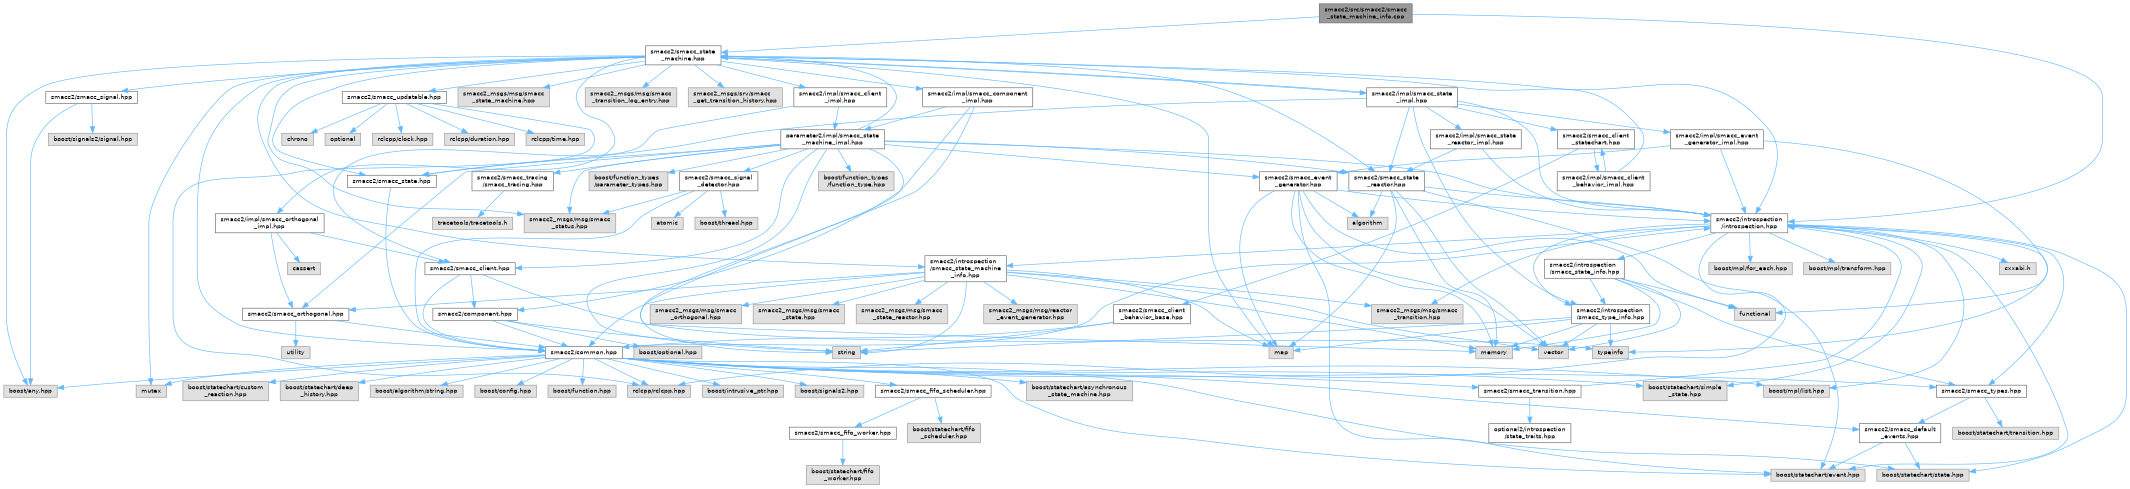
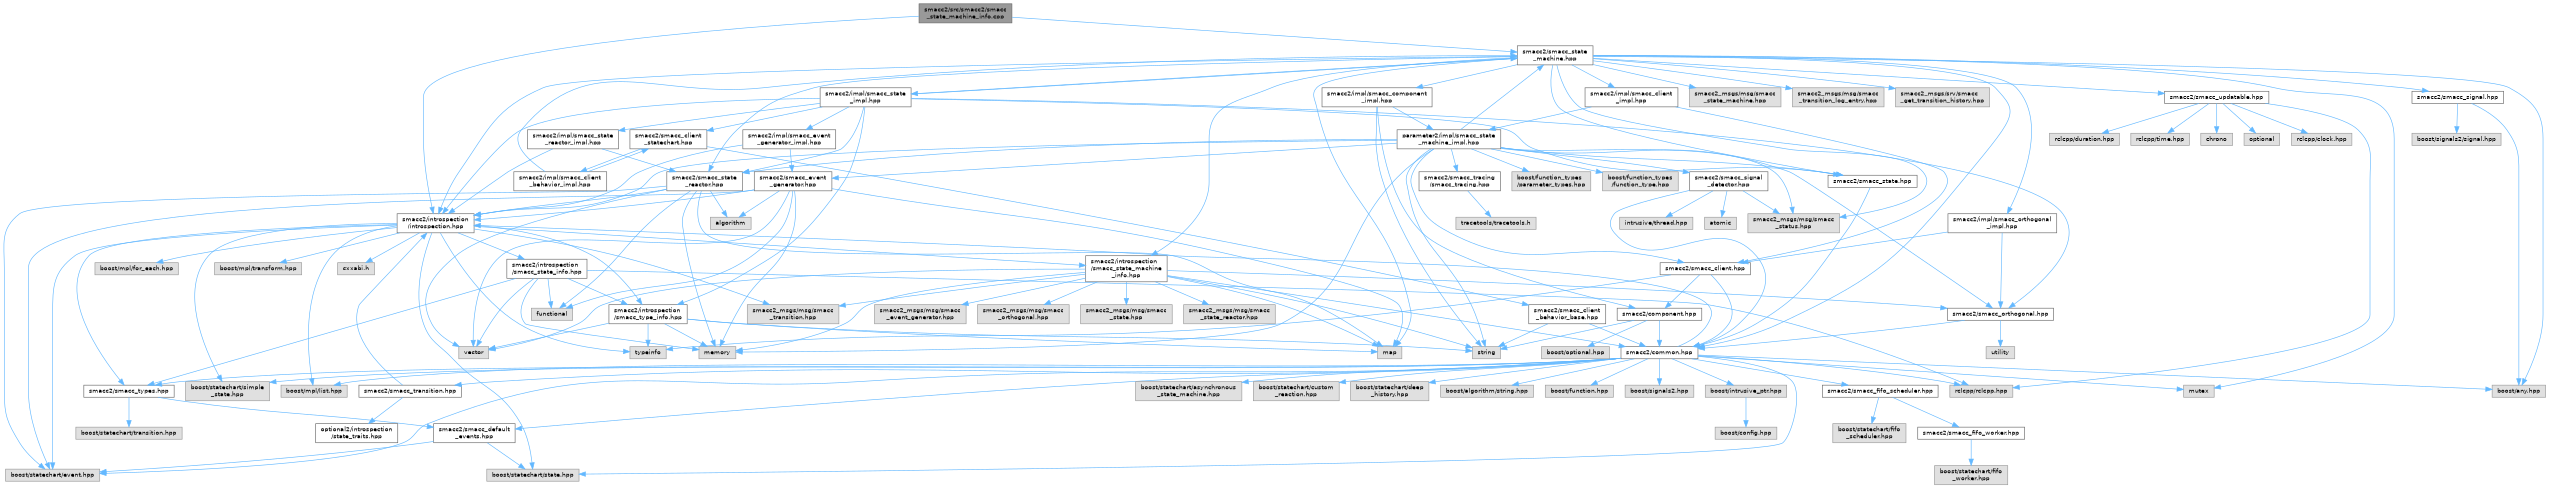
none -> (1549, 123)
(726, 223) -> (1656, 223)
(2026, 237) -> (627, 246)
(304, 269) -> none
(1030, 314) -> (920, 314)
(1579, 364) -> (1281, 288)
(548, 371) -> (1746, 409)
